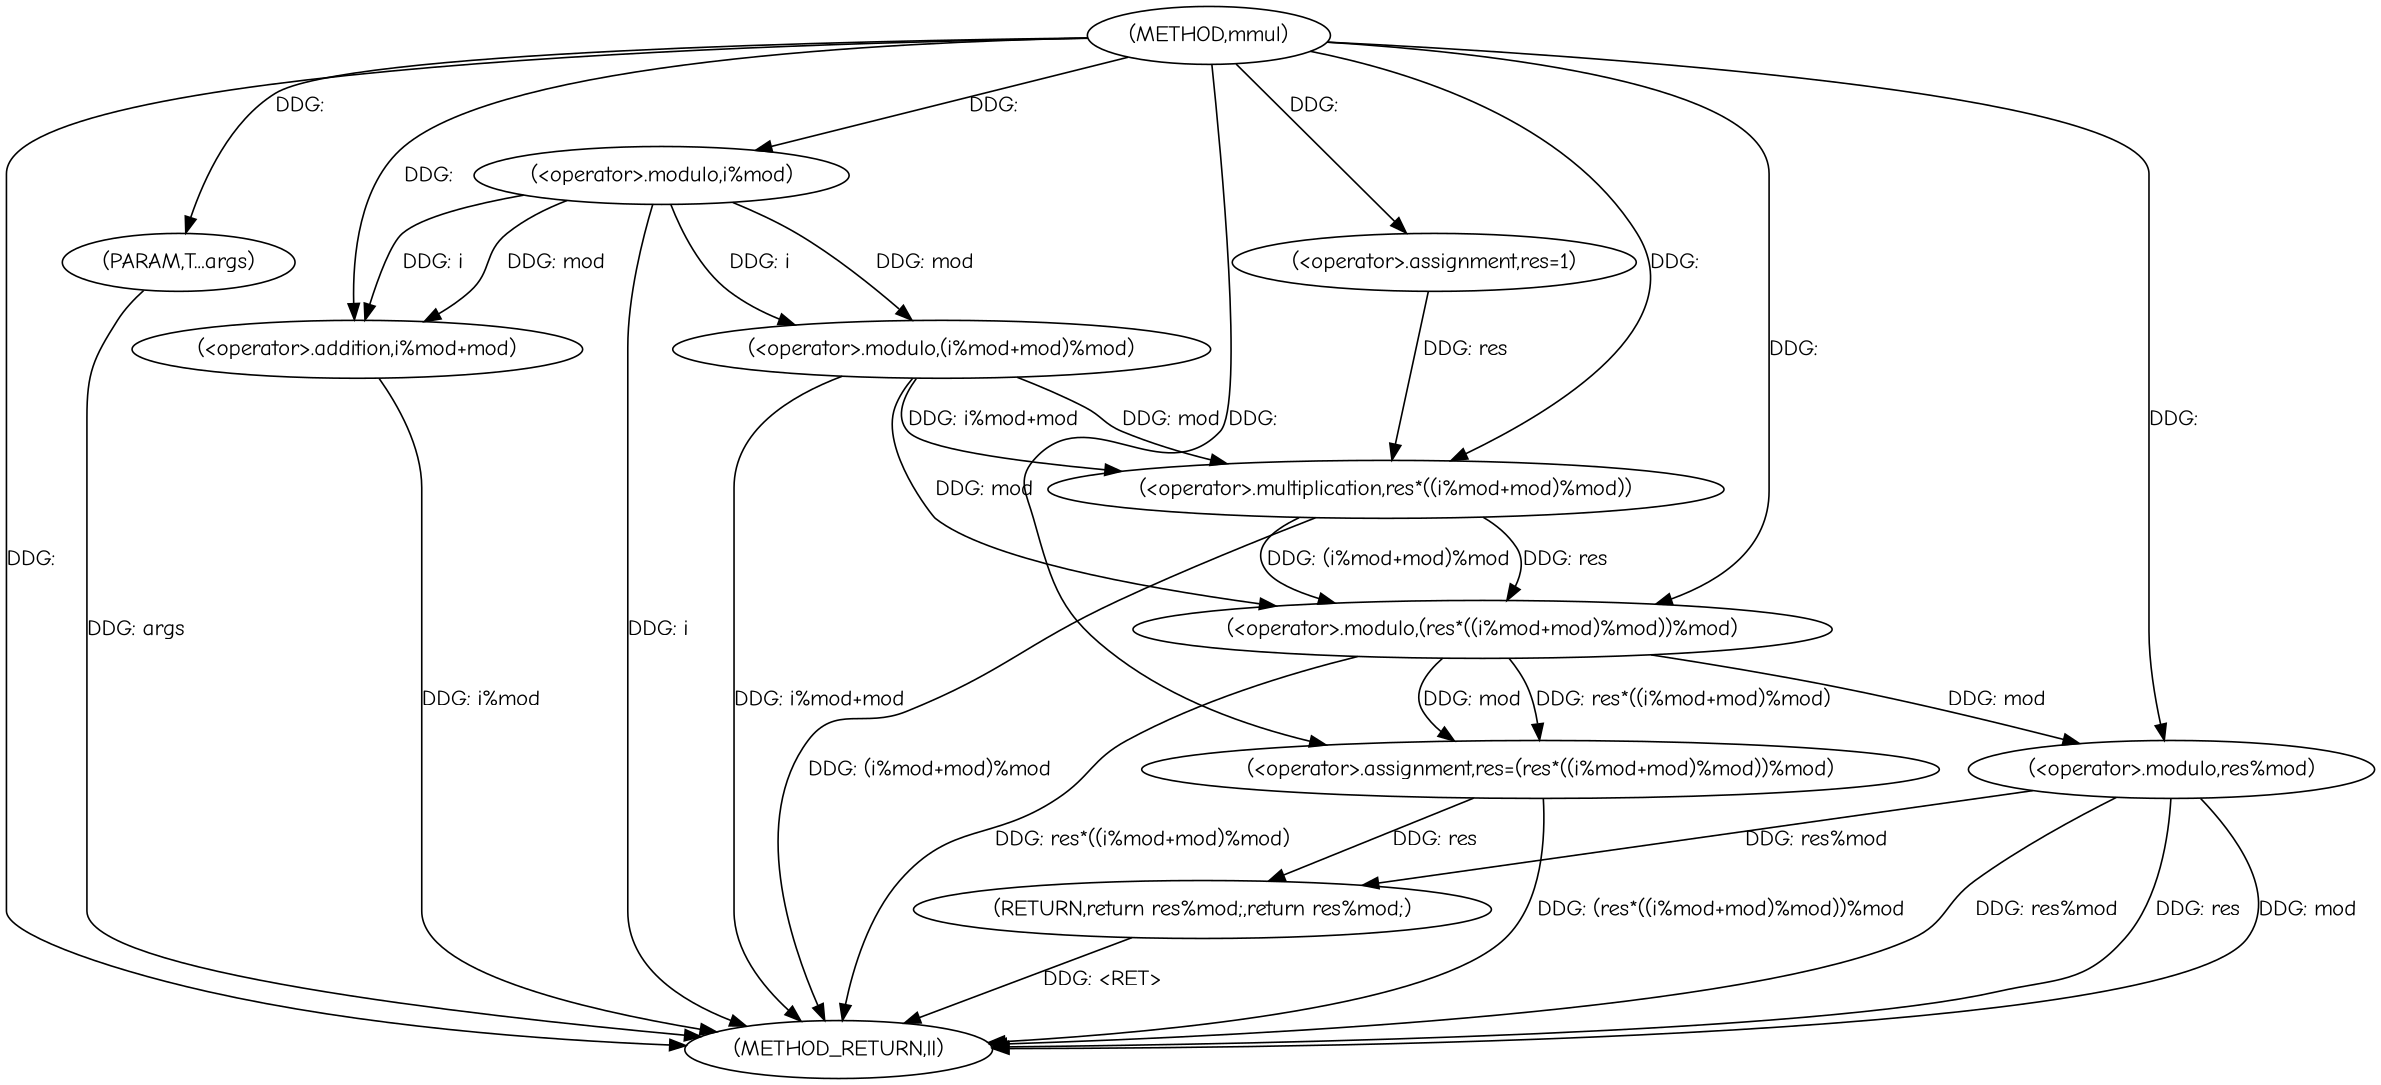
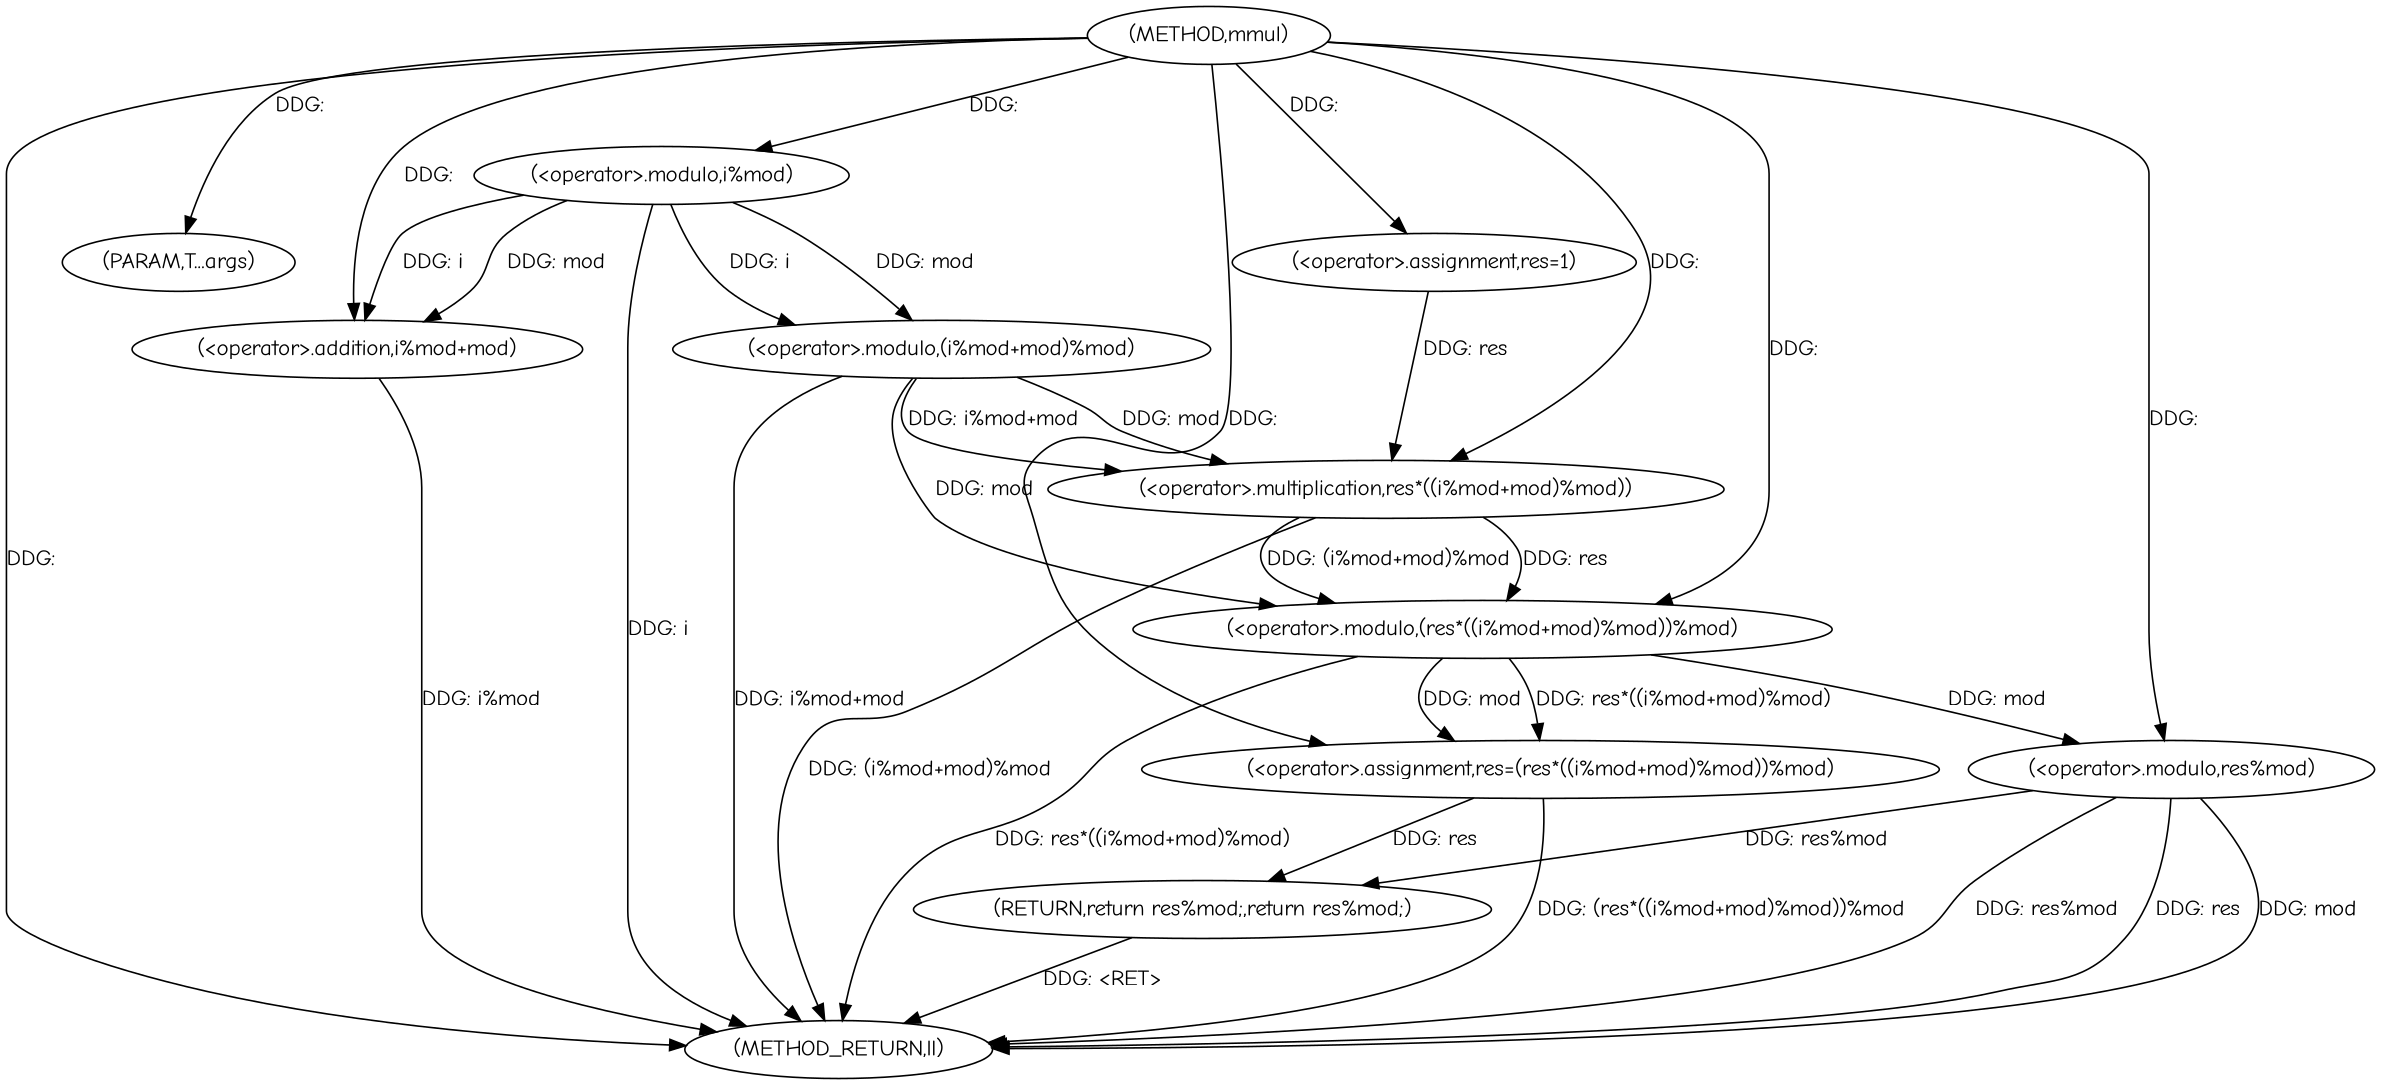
(87, 902) -> none
